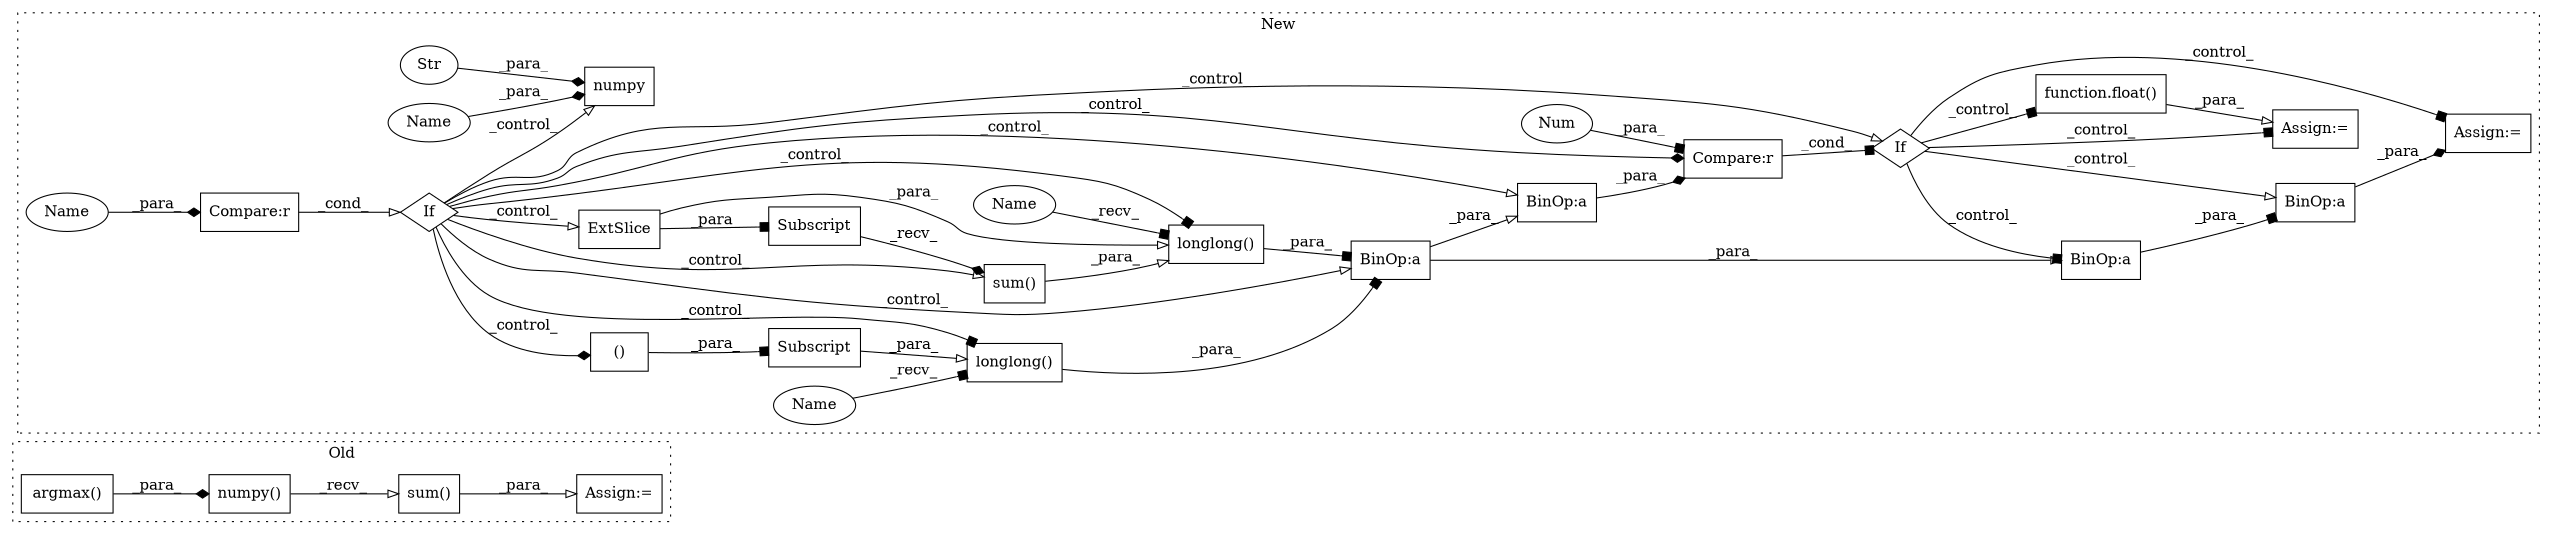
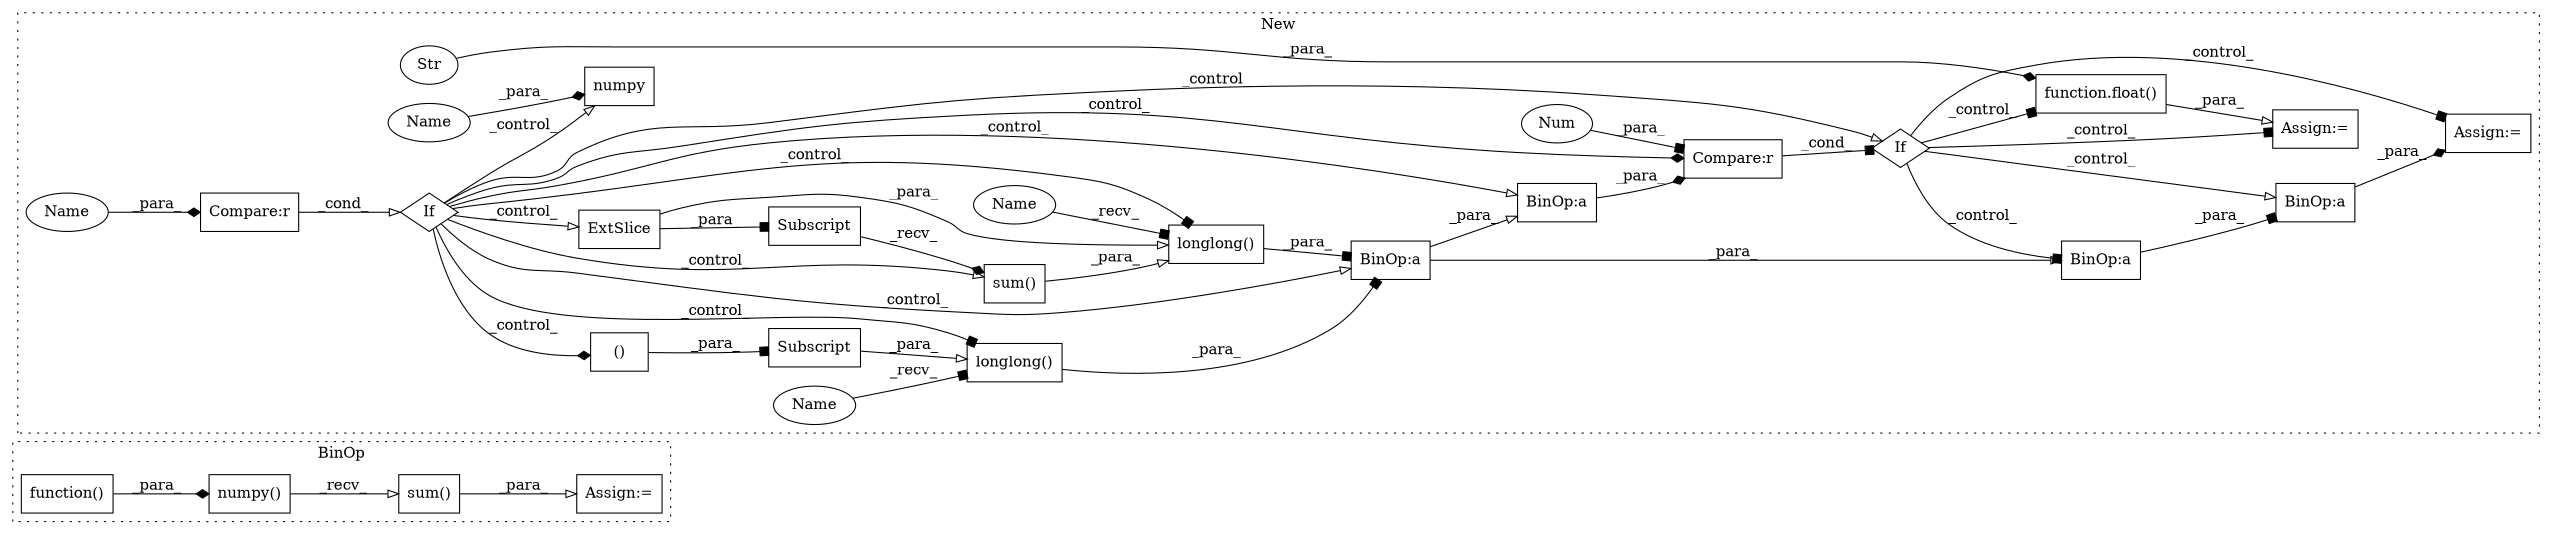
(515, 75) -> (1240, 53)
(342, 454) -> (342, 454)
(67, 494) -> (67, 494)
